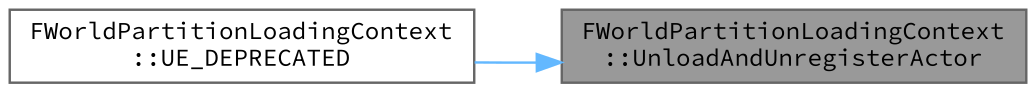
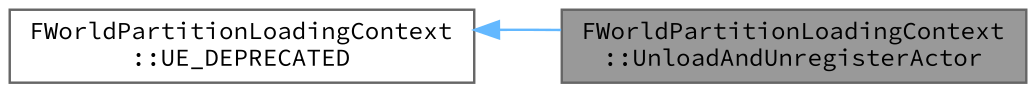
(505, 63) -> (530, 30)
